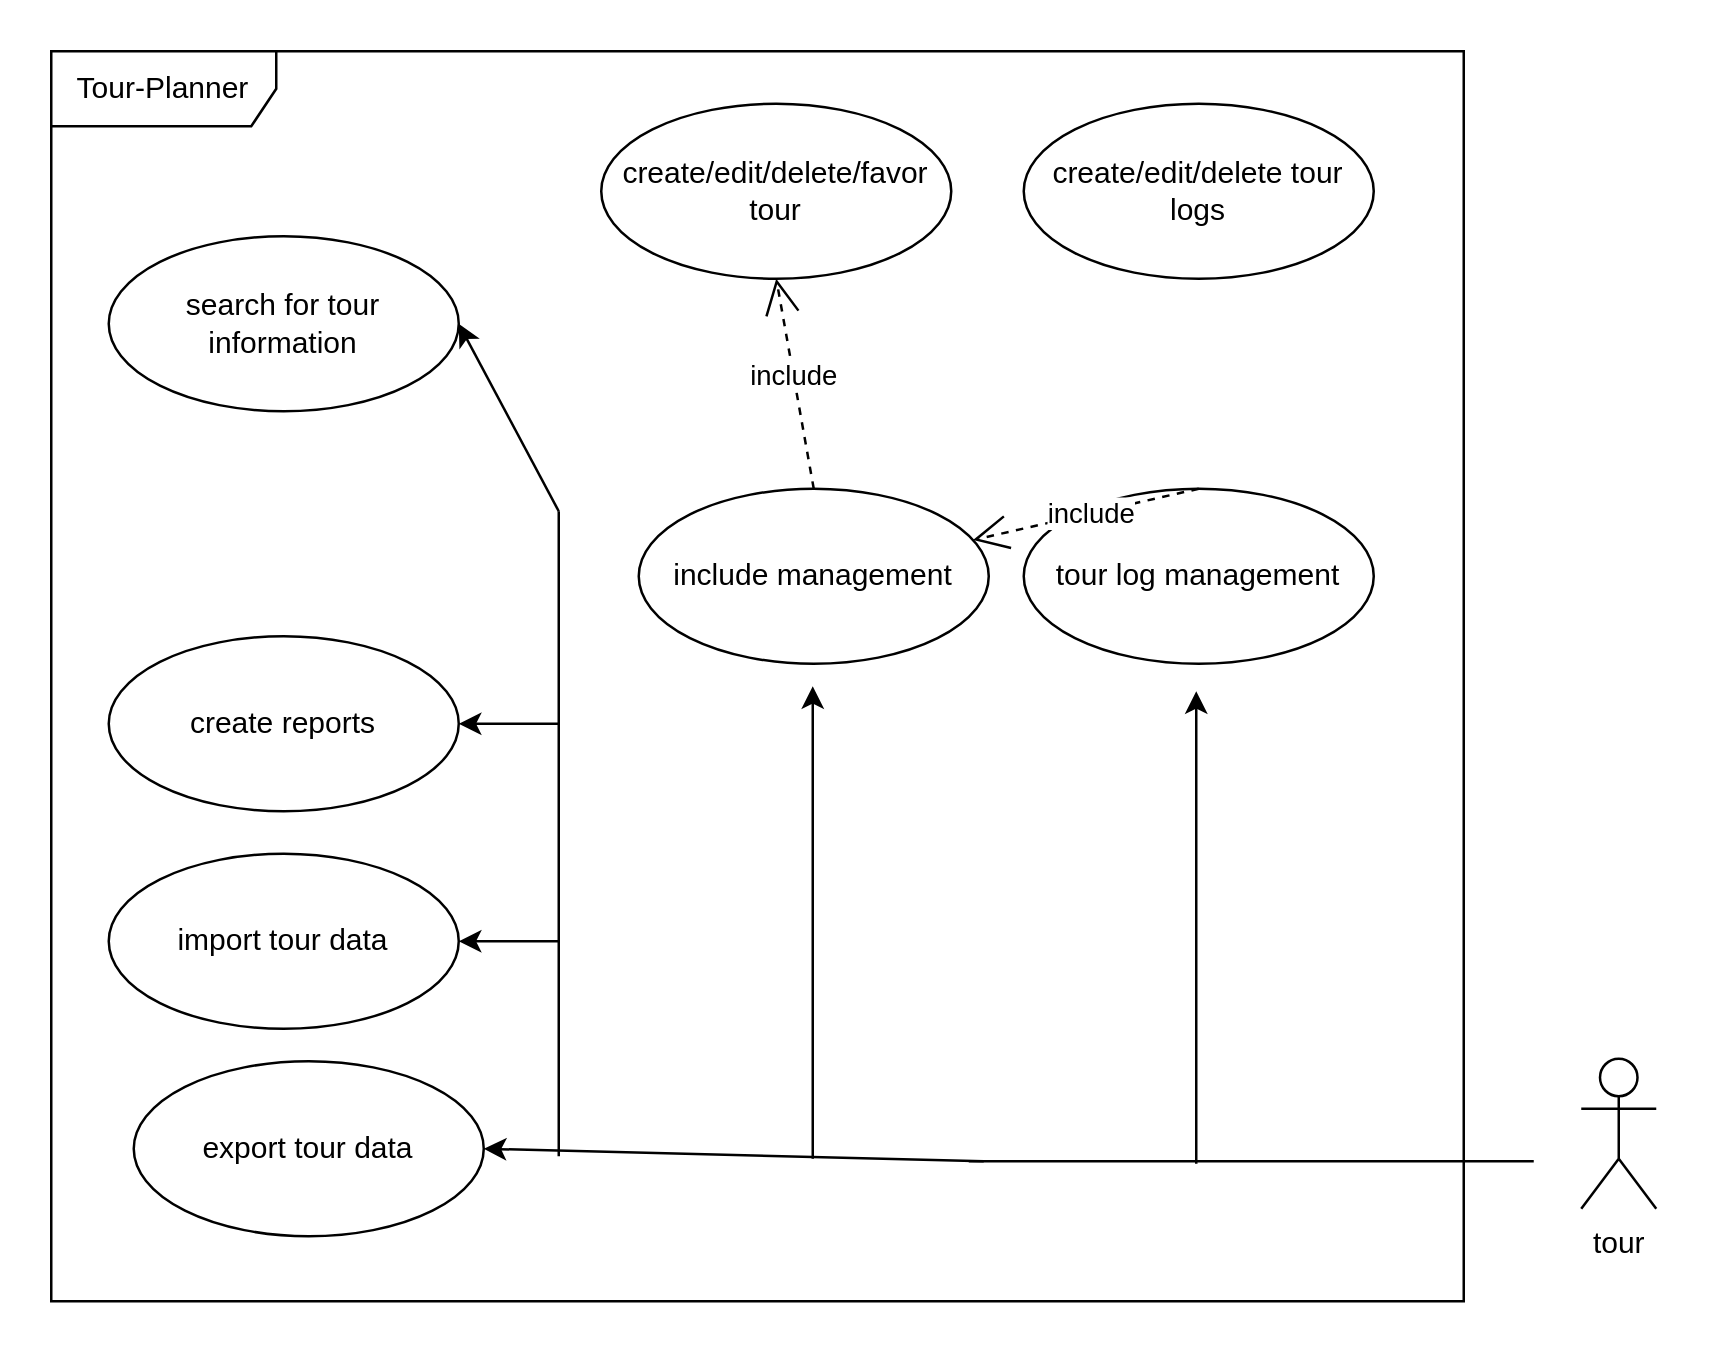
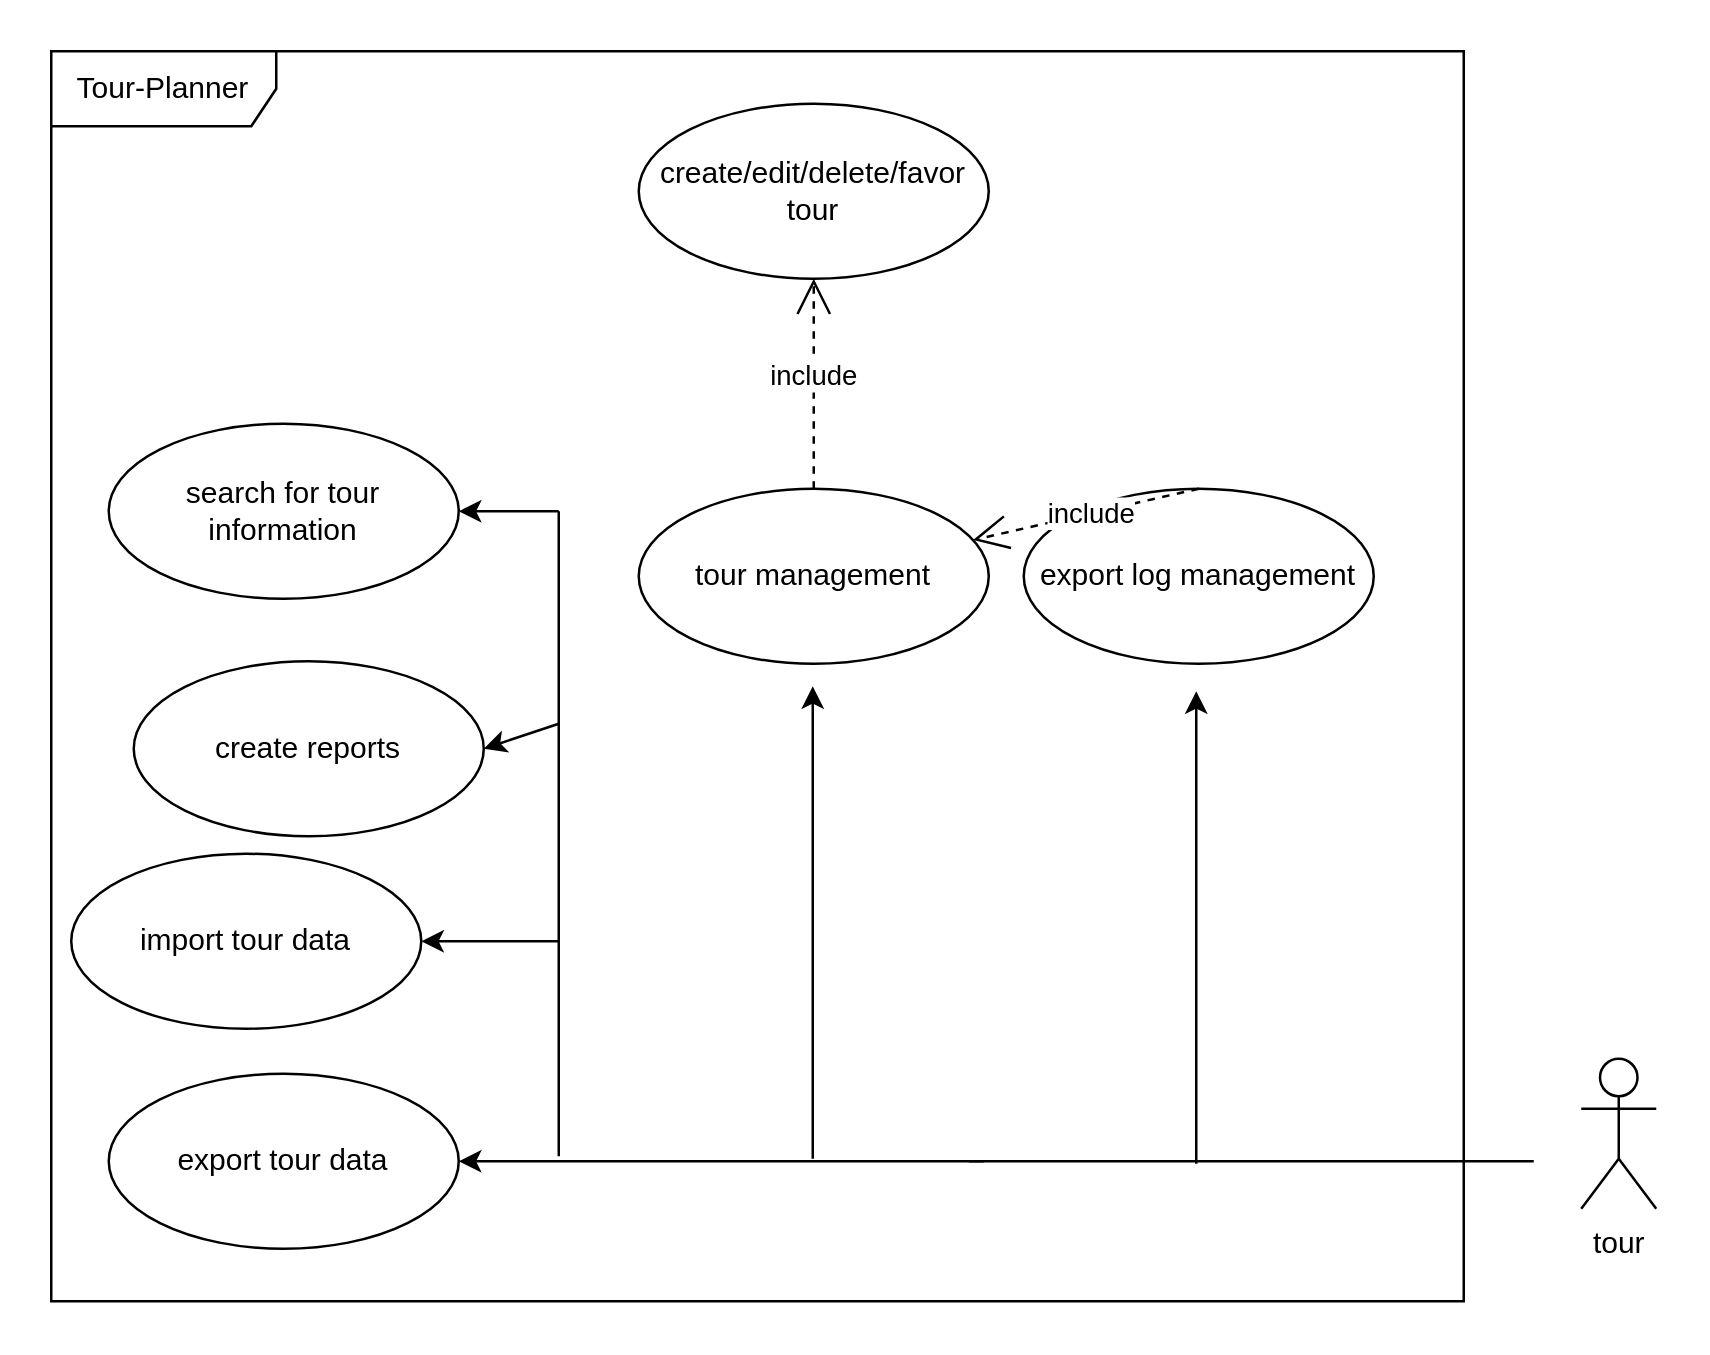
(776, 191) -> (814, 191)
(1199, 191) -> none
(284, 324) -> (284, 511)
(814, 576) -> (814, 576)
(1199, 576) -> (1199, 576)
(284, 724) -> (309, 749)
(284, 941) -> (246, 941)
(309, 1149) -> (284, 1161)
